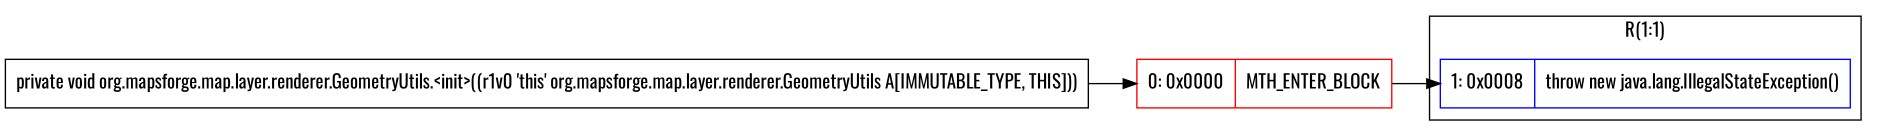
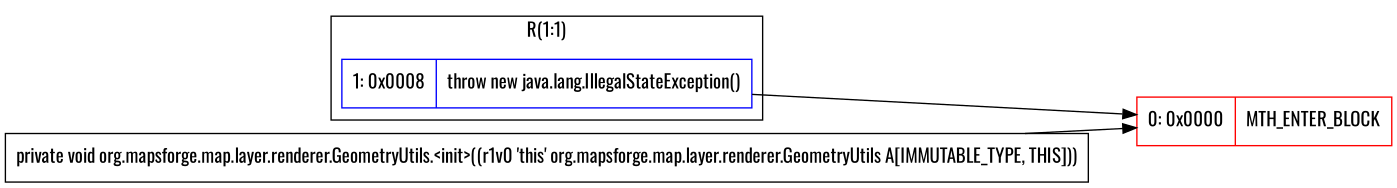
(1409, 84) -> (937, 104)
